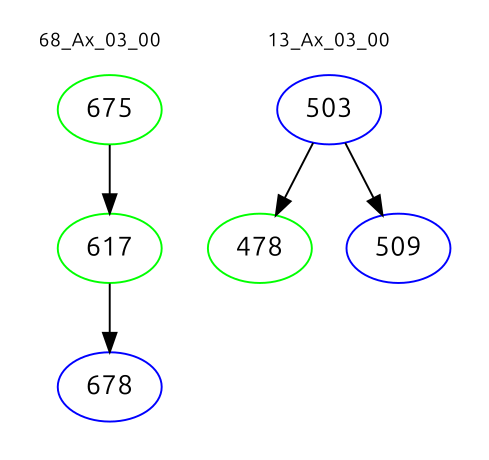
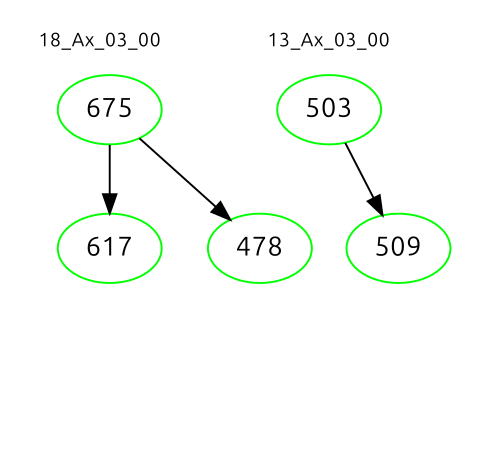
(100, 41) -> (100, 41)
(329, 110) -> (329, 110)
(299, 170) -> (164, 161)
(398, 248) -> (398, 248)
(110, 387) -> none
